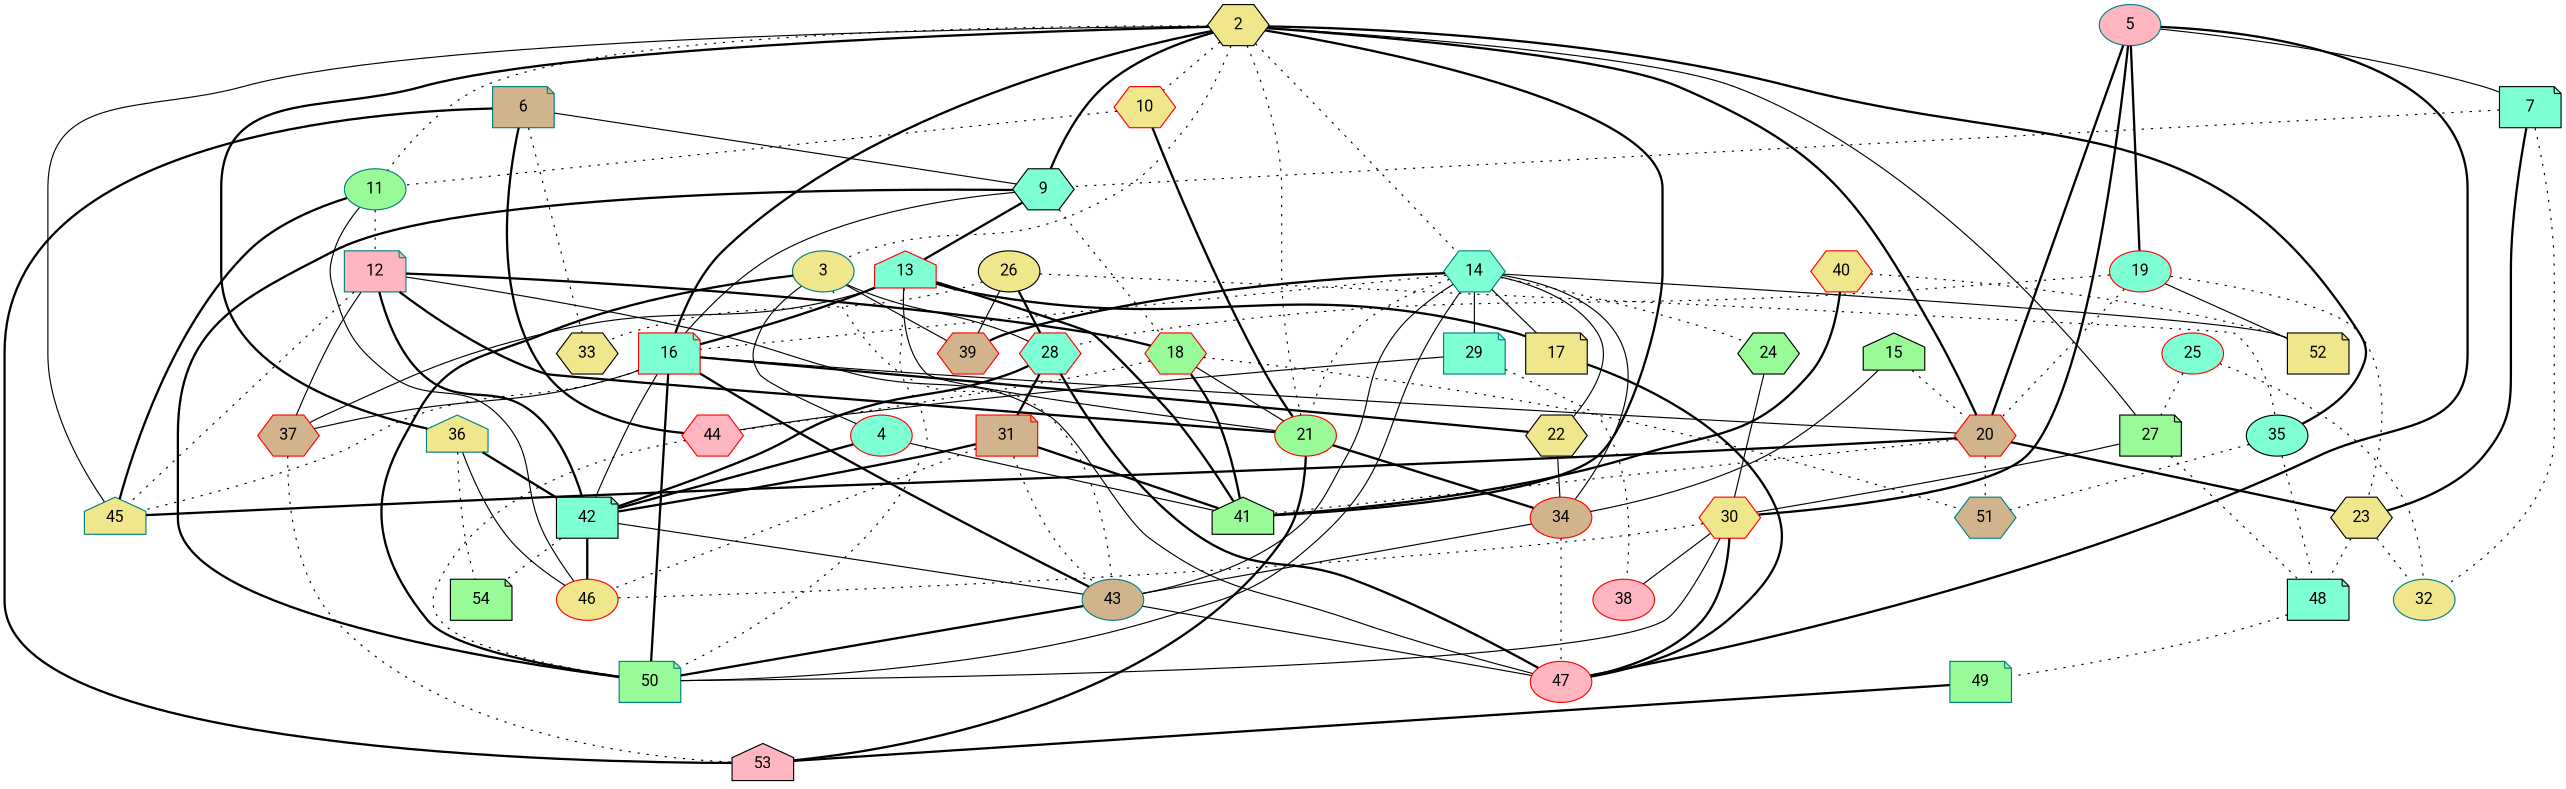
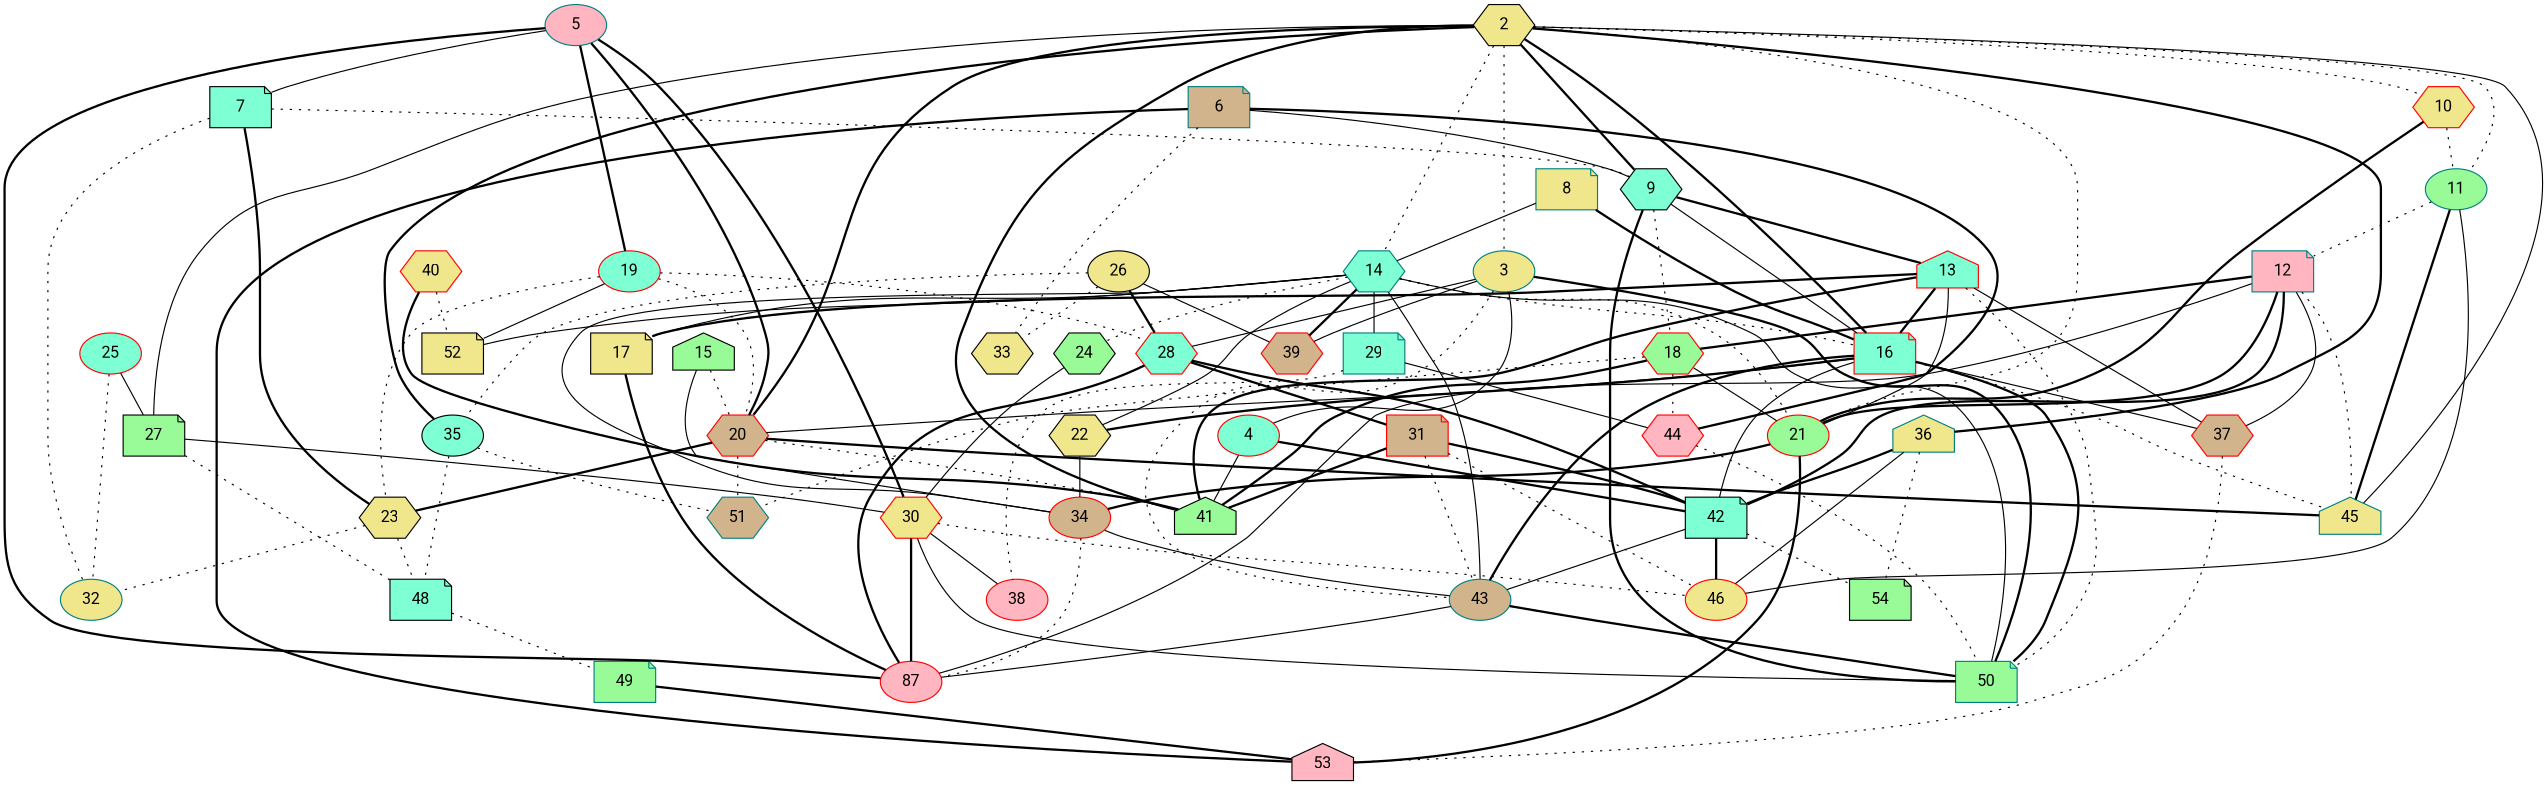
none -> (1567, 189)
(2172, 394) -> (132, 394)
(1561, 682) -> (911, 682)
